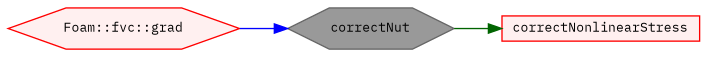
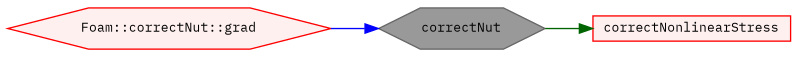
(124, 29) -> (169, 29)
